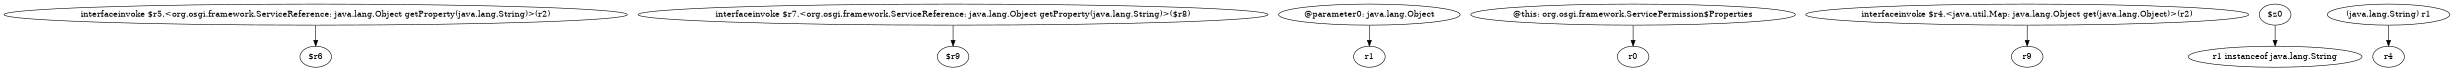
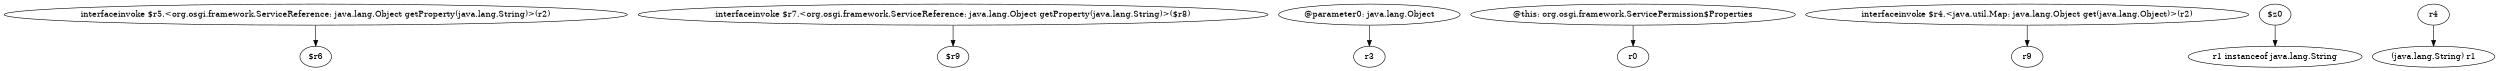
(2389, 33) -> (2434, 33)
(1369, 57) -> (1369, 57)
